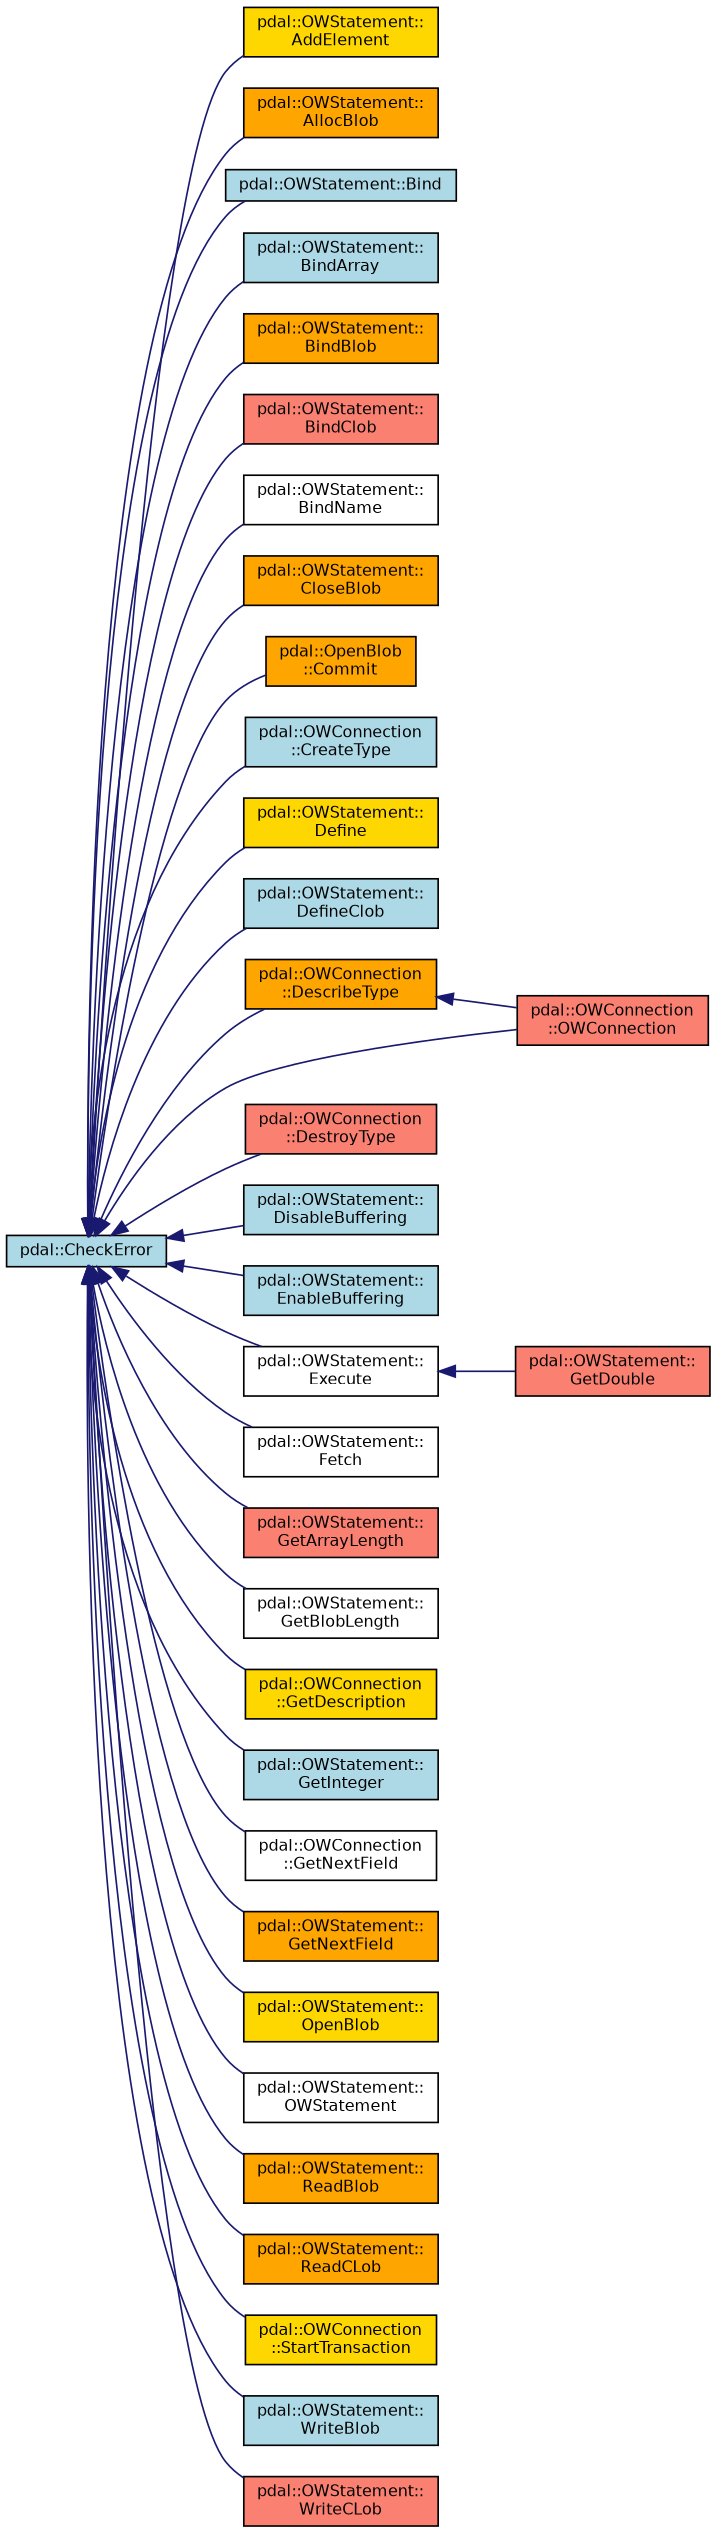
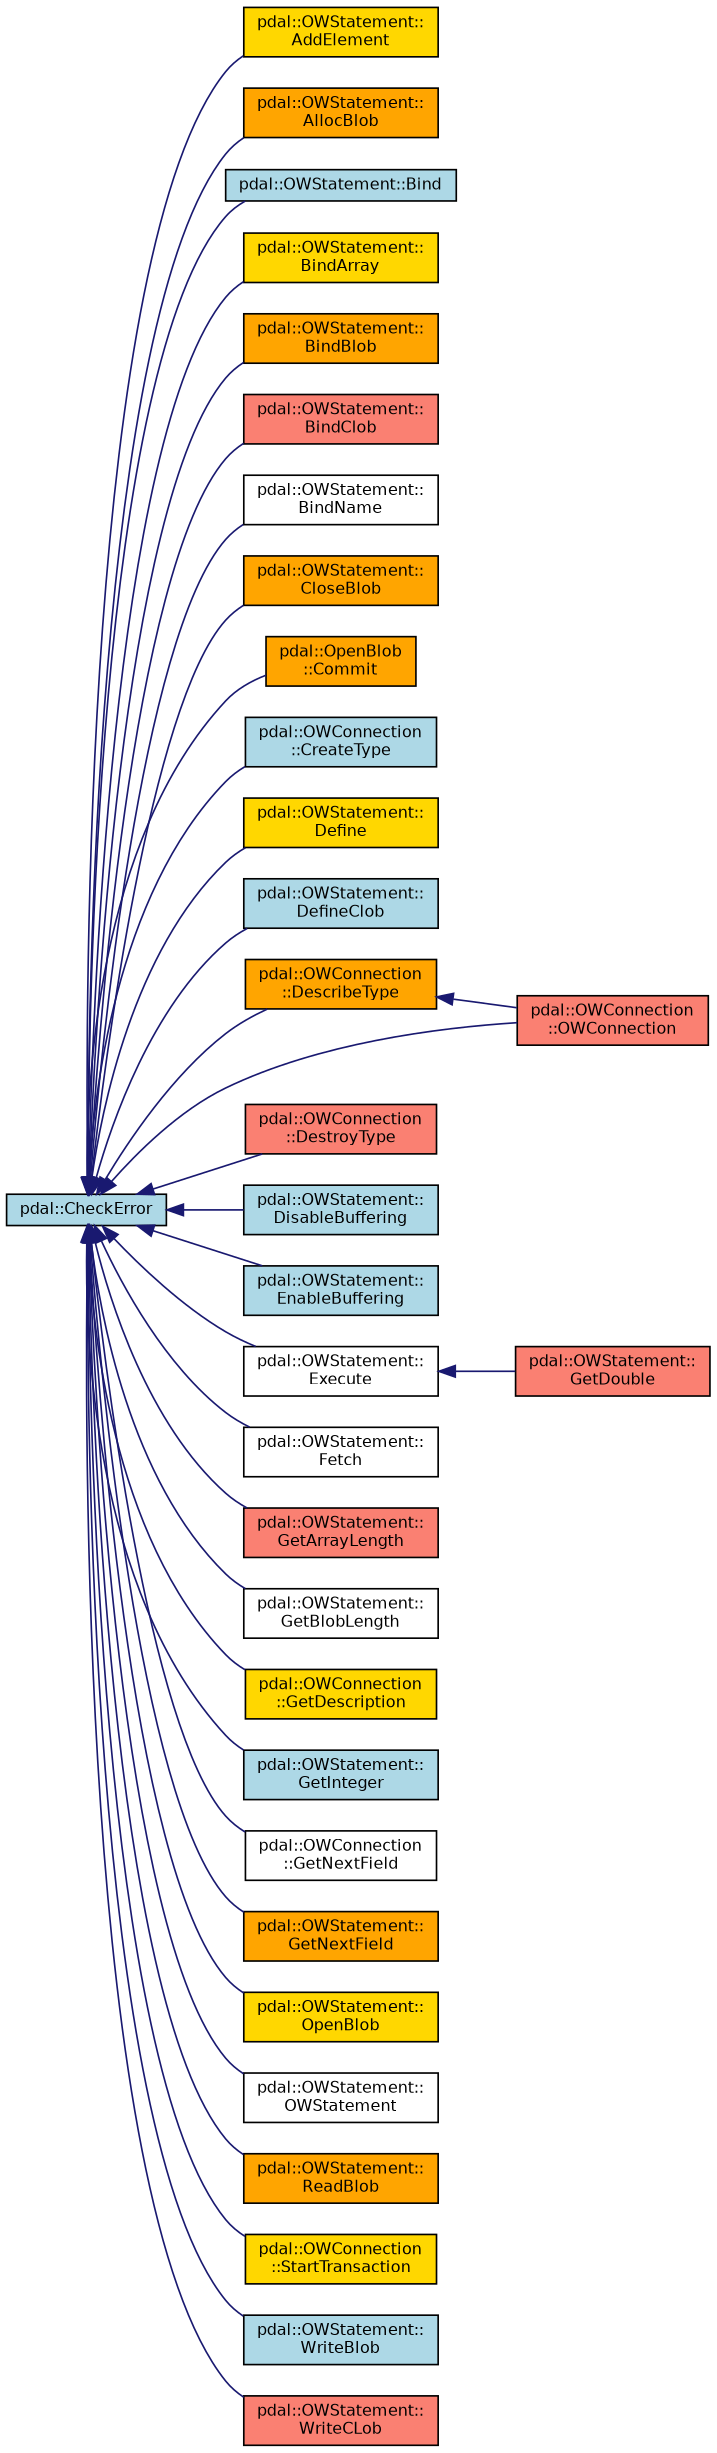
(341, 258) -> (341, 258)
(341, 2259) -> none
